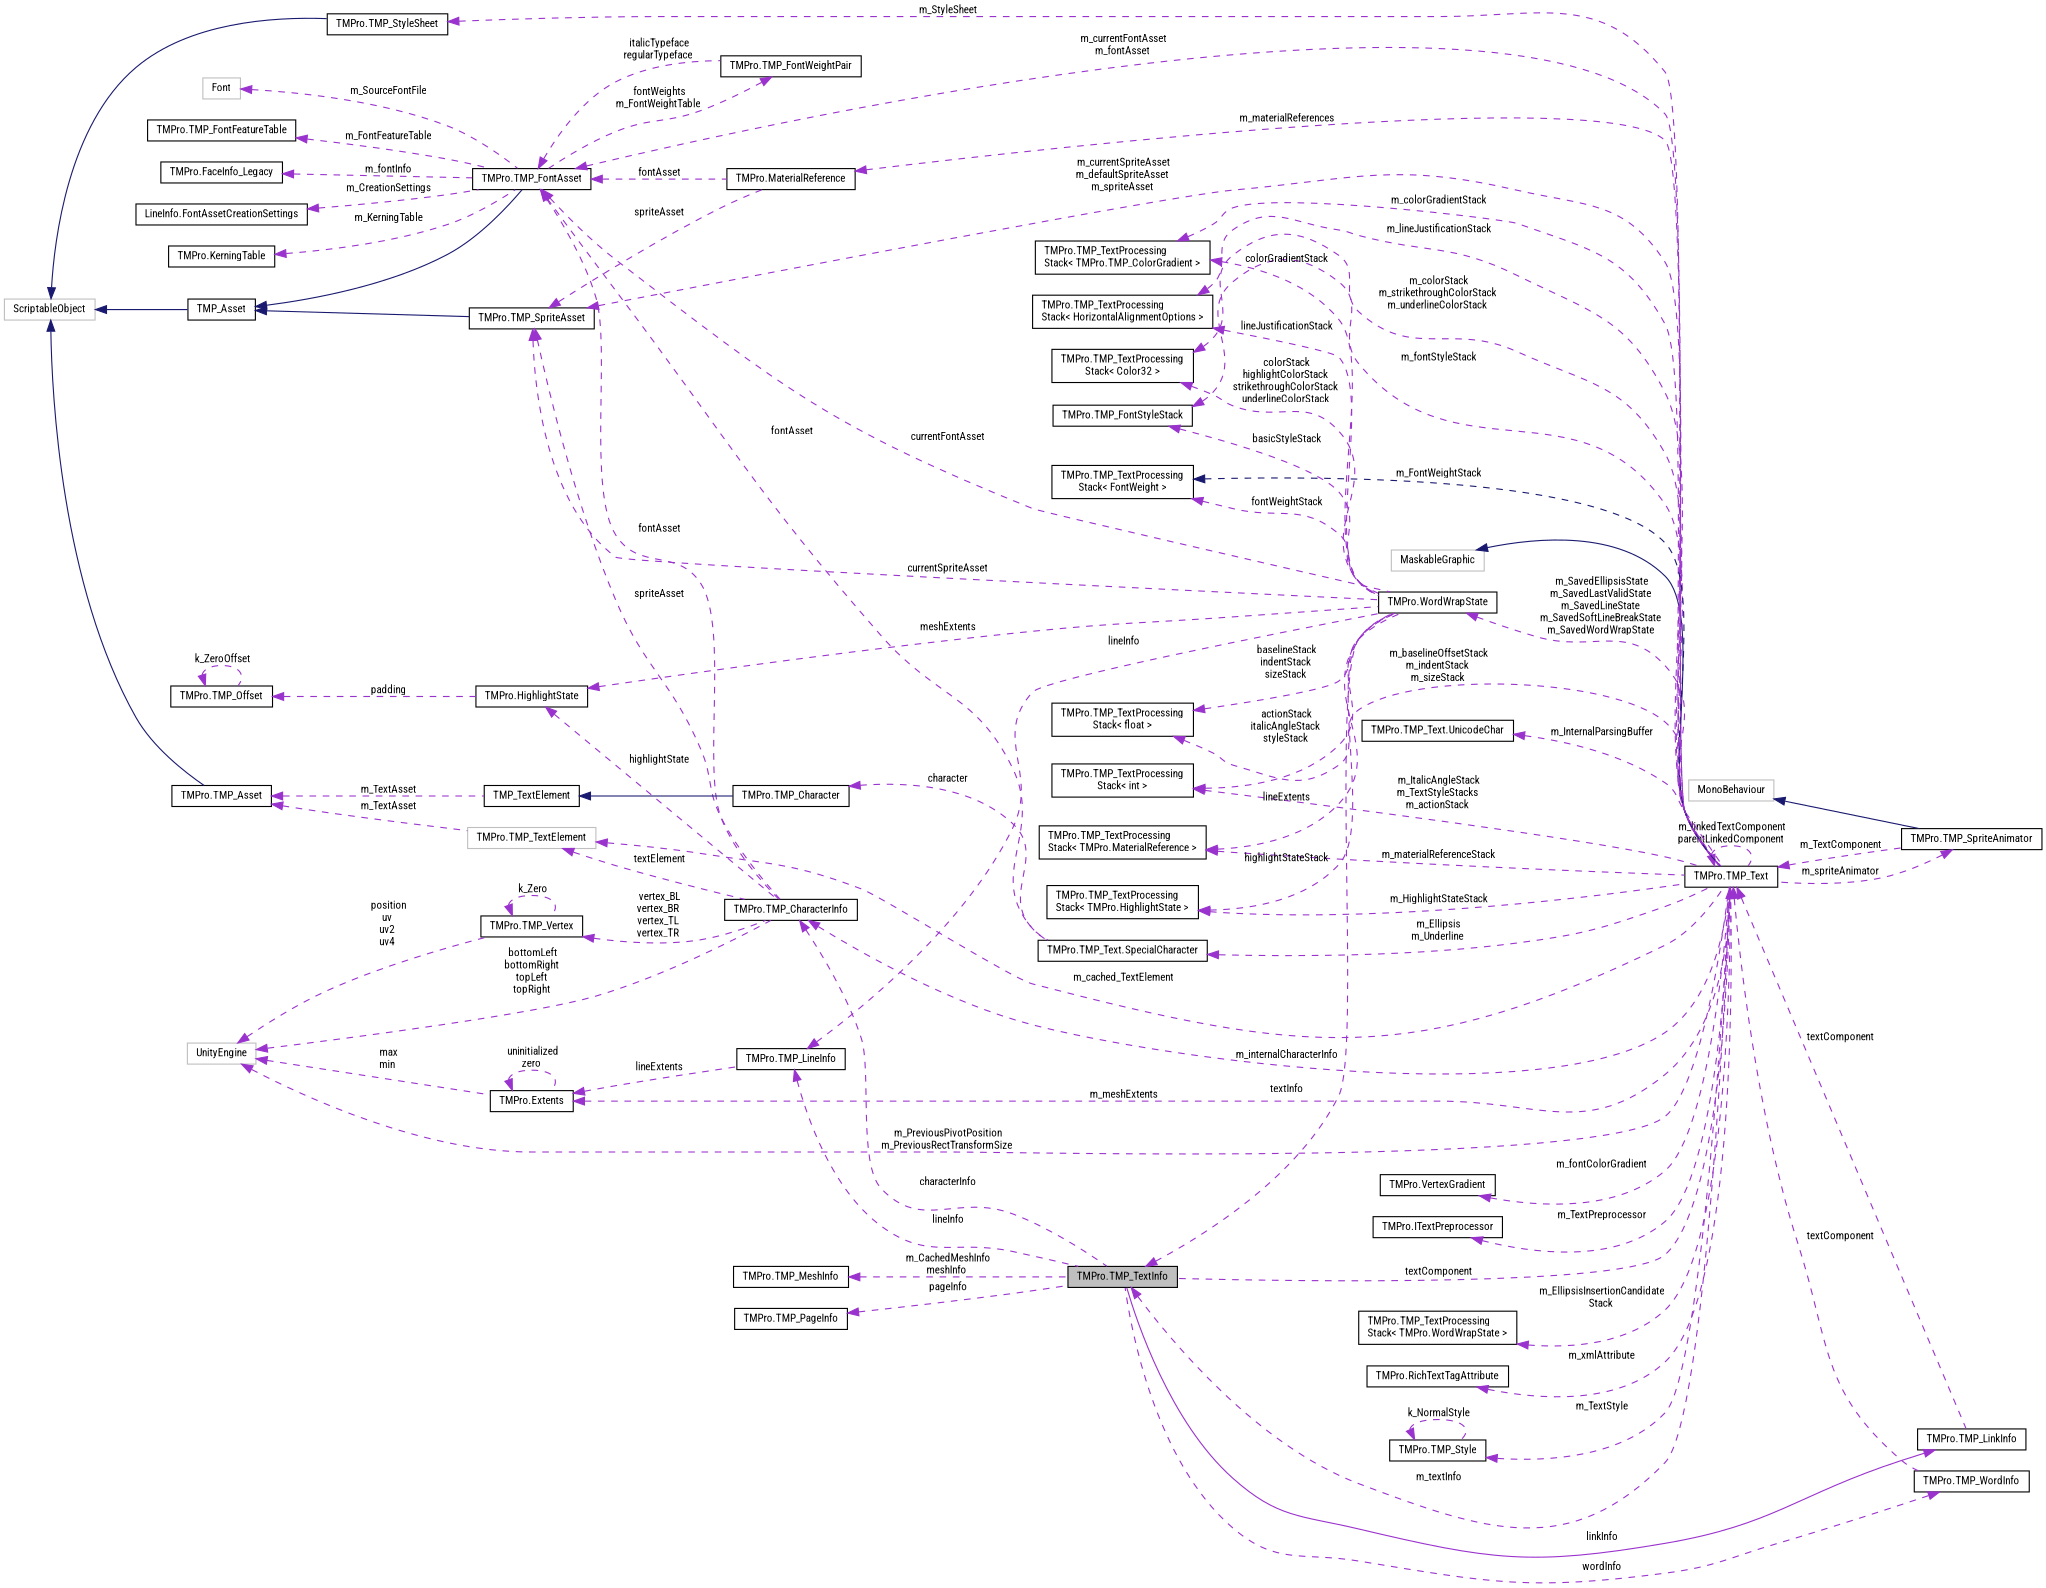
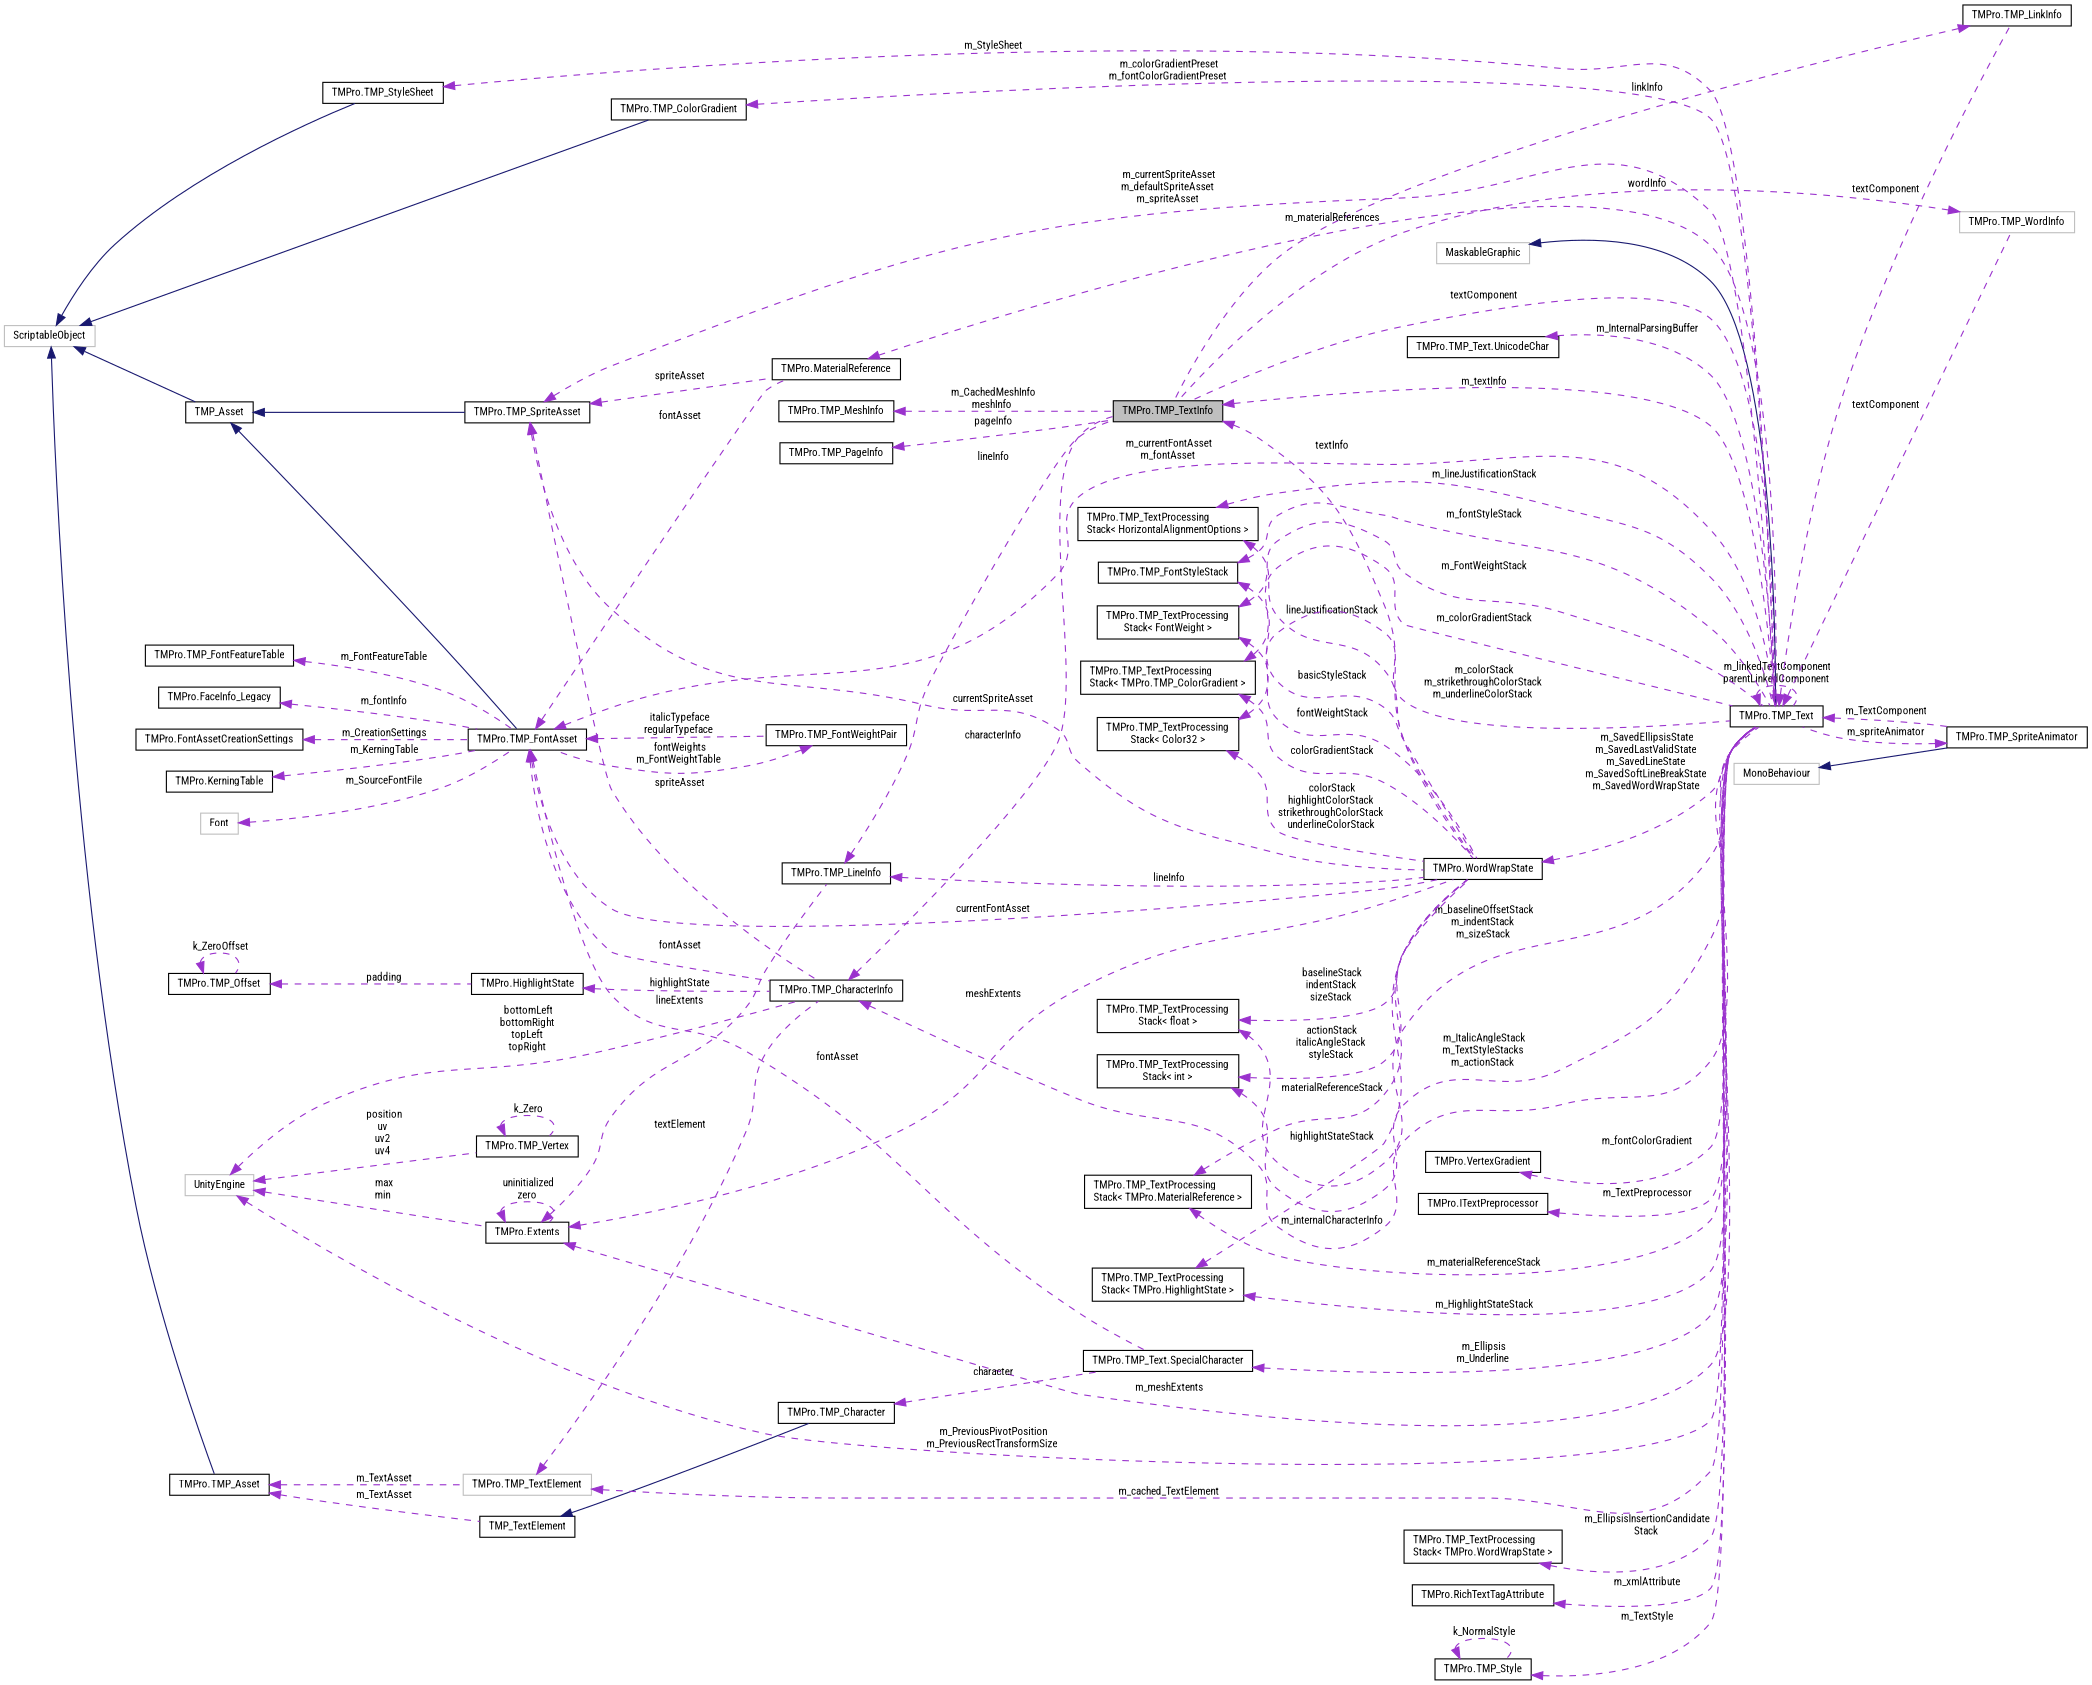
none -> (679, 109)
(222, 214) -> (219, 740)
(1607, 512) -> (1481, 601)
(988, 636) -> (1010, 1040)
(1286, 798) -> (1331, 1088)
(681, 942) -> none
(1972, 1481) -> (2017, 222)
(1469, 1552) -> (1525, 147)
